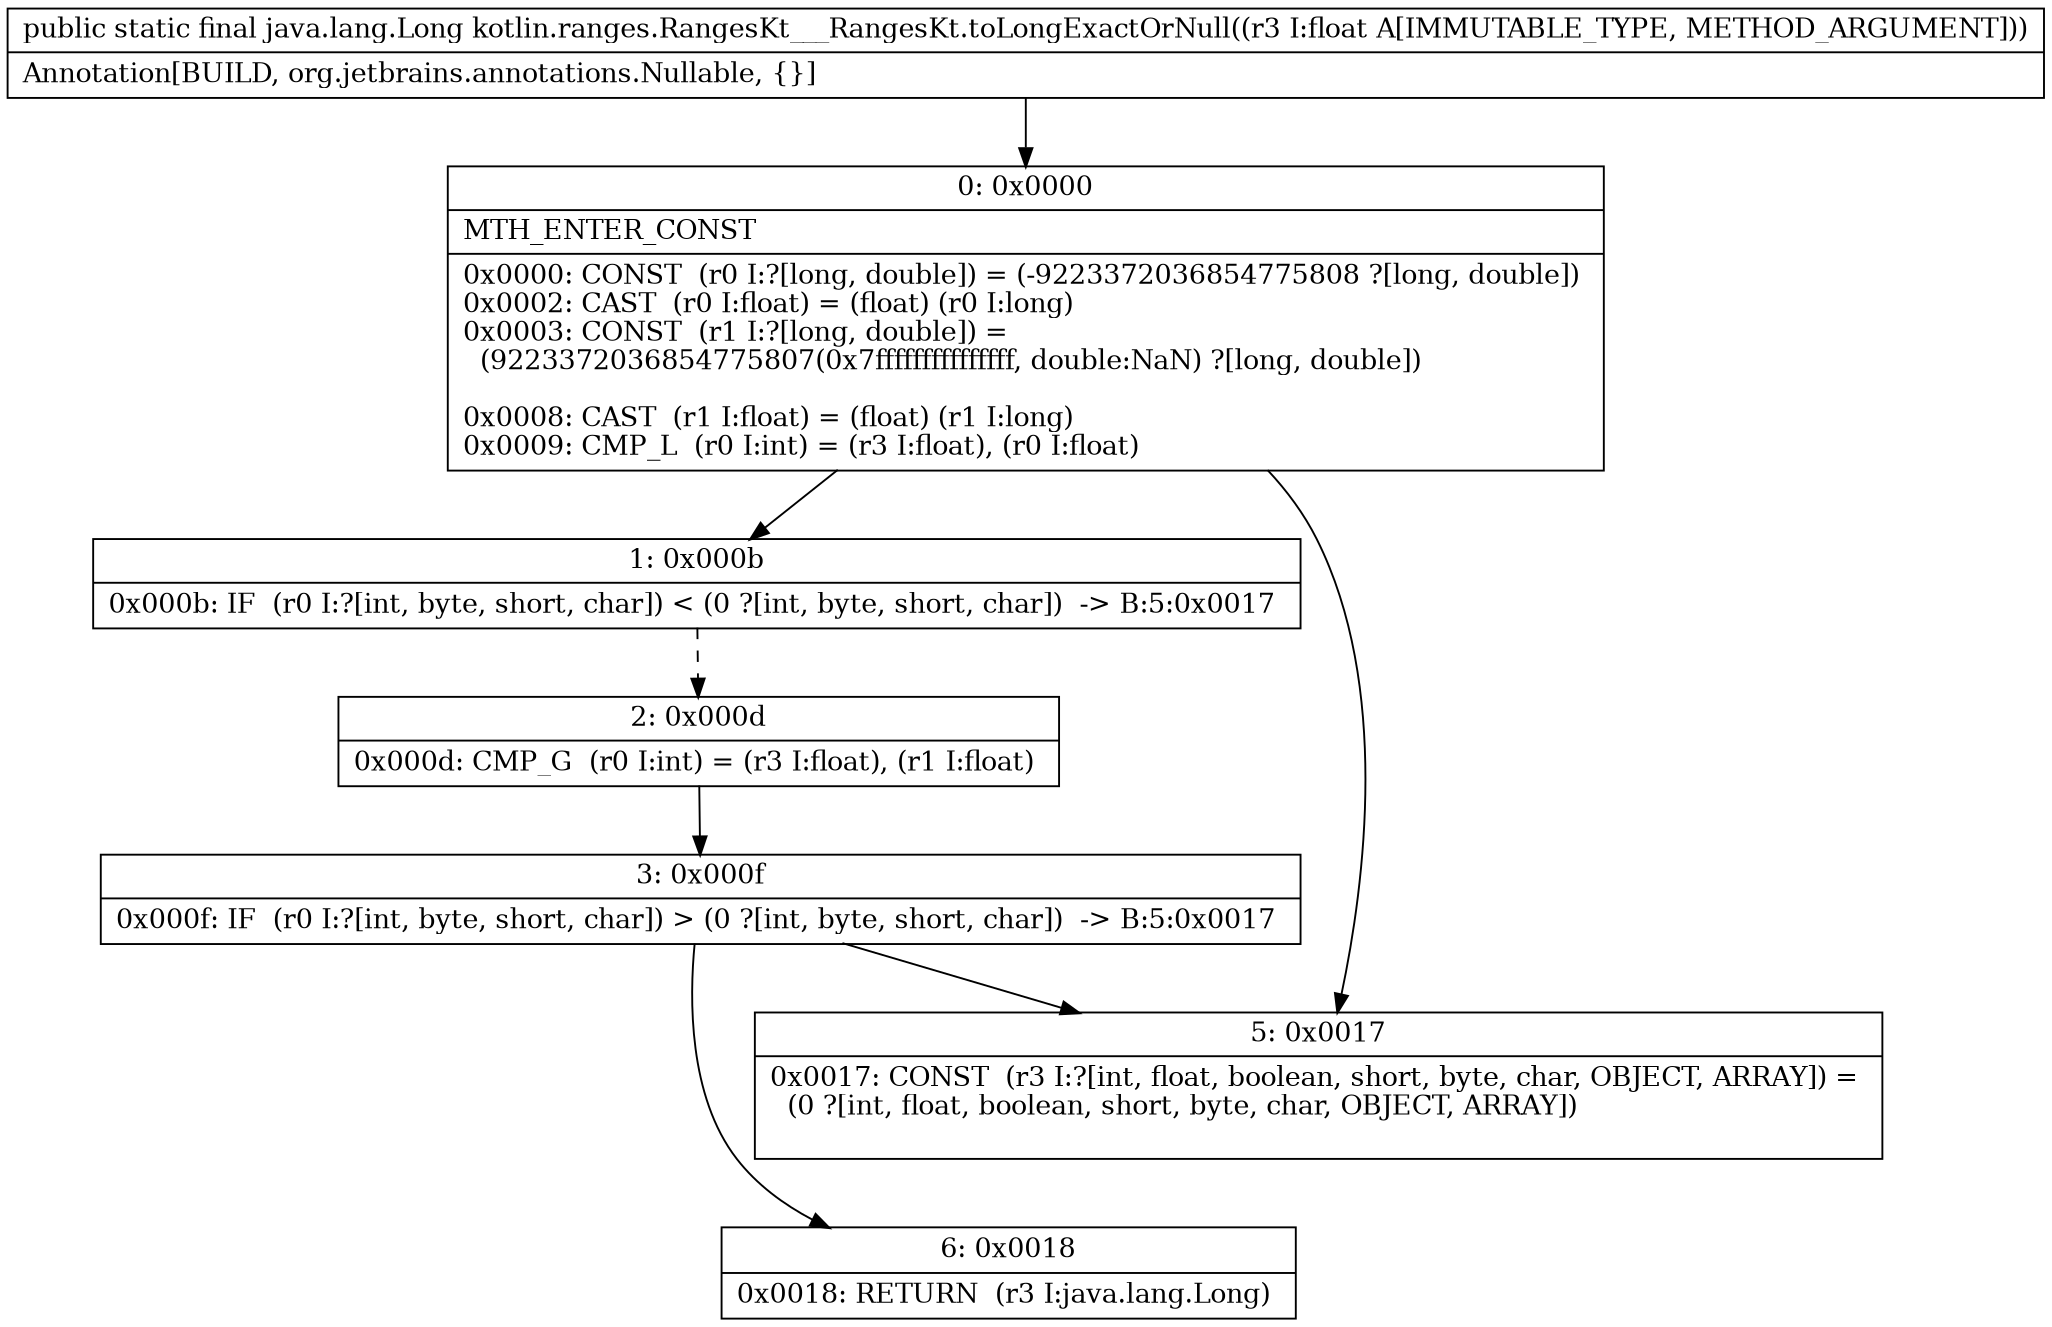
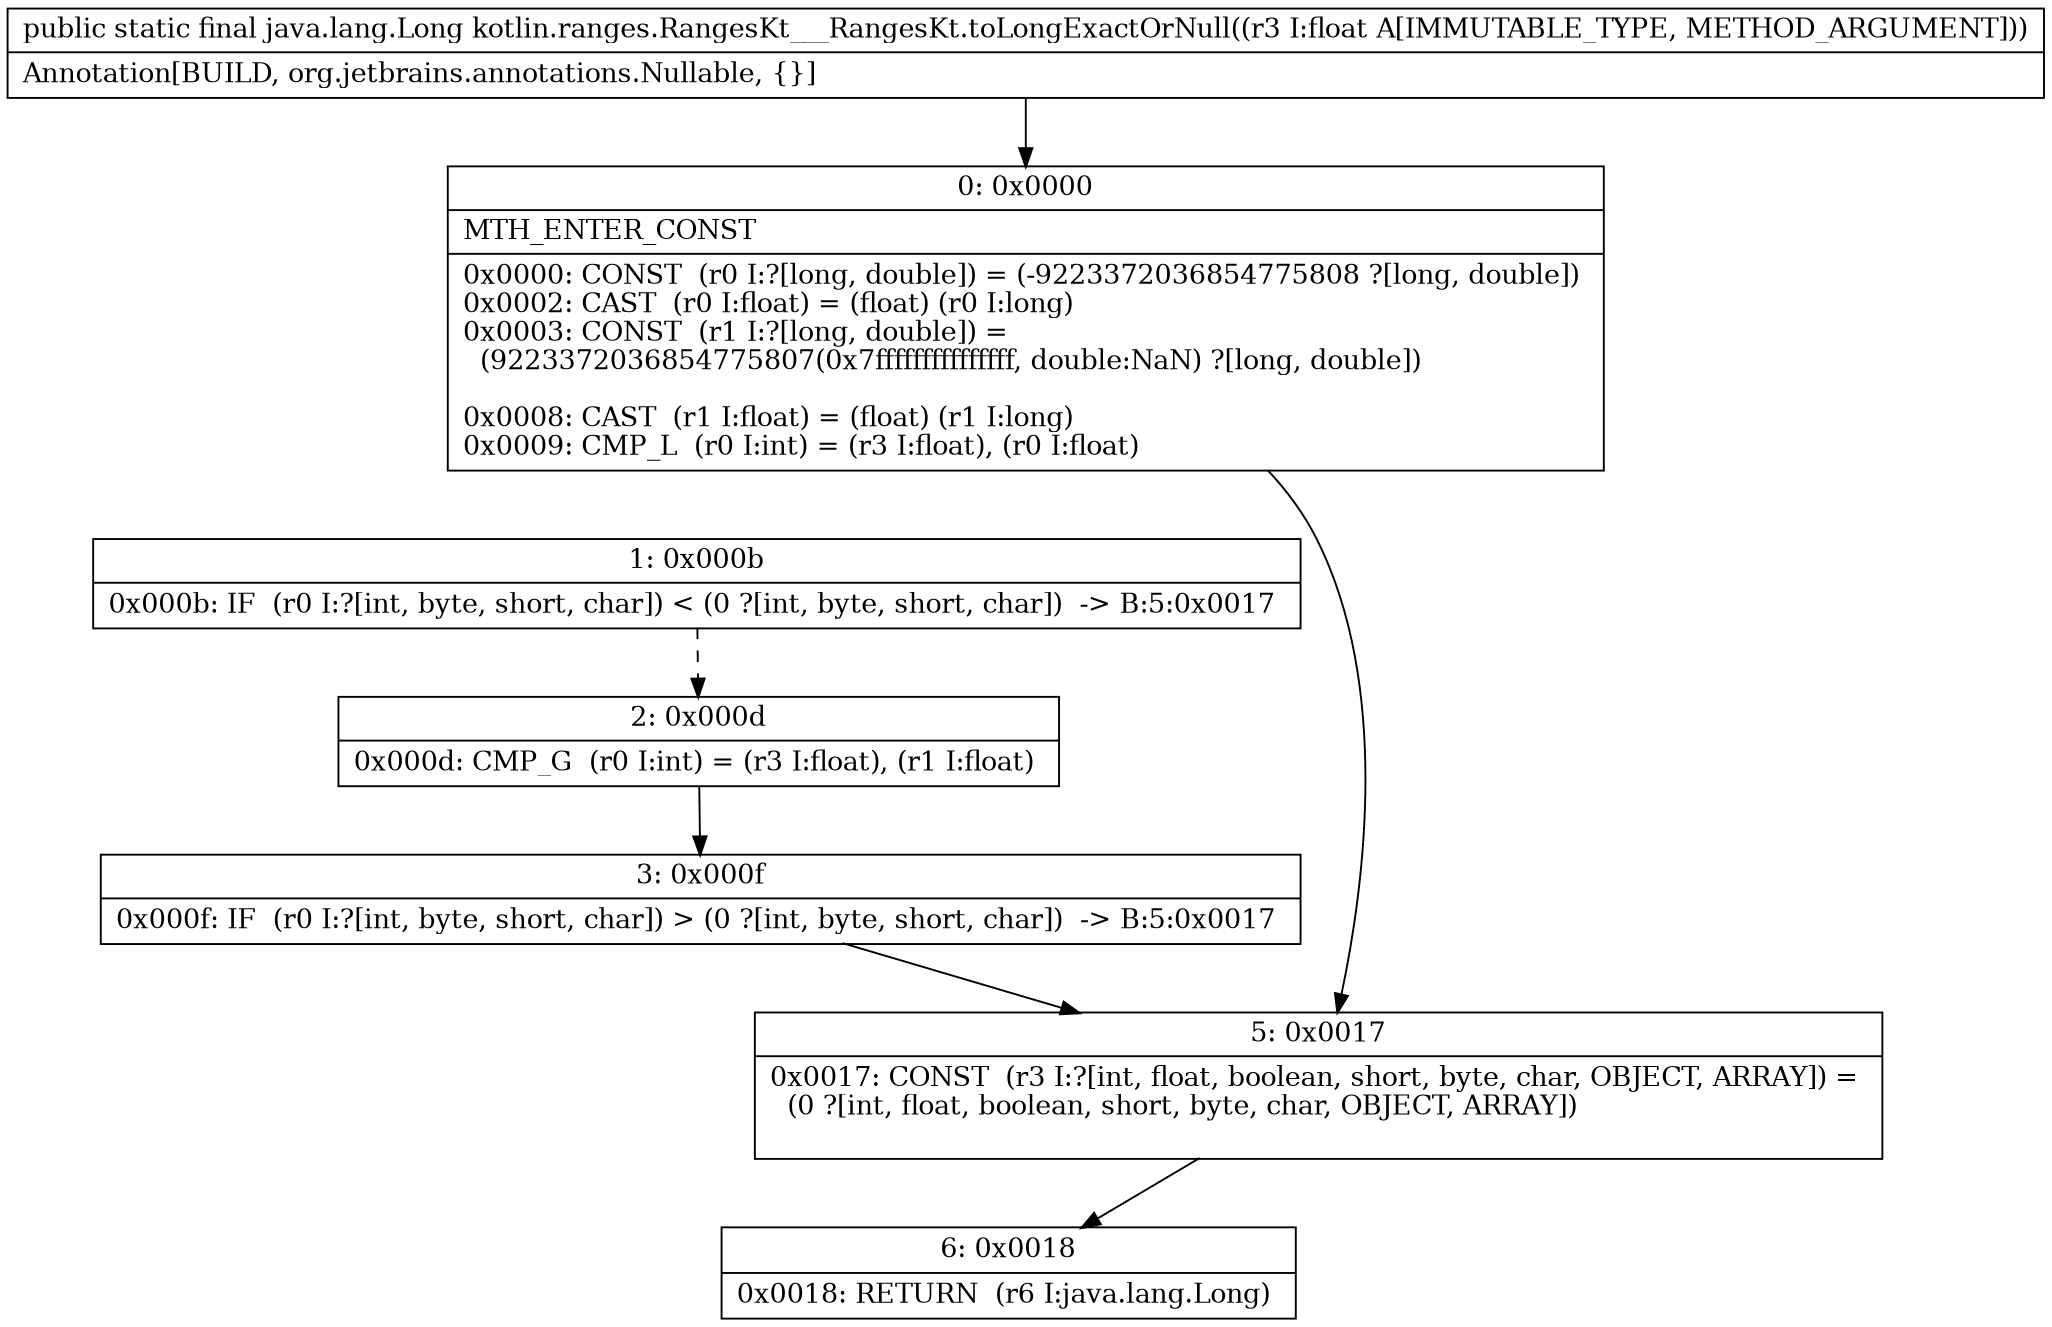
(801, 499) -> none
(708, 1103) -> (1149, 1188)
(1009, 1295) -> (1009, 1295)
